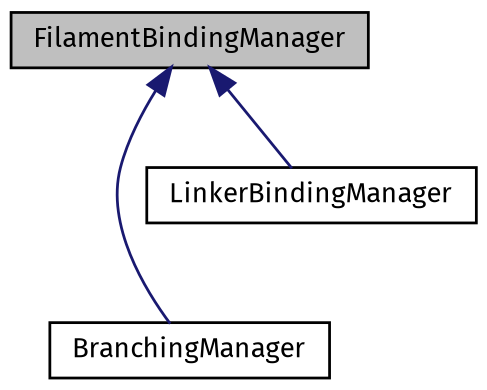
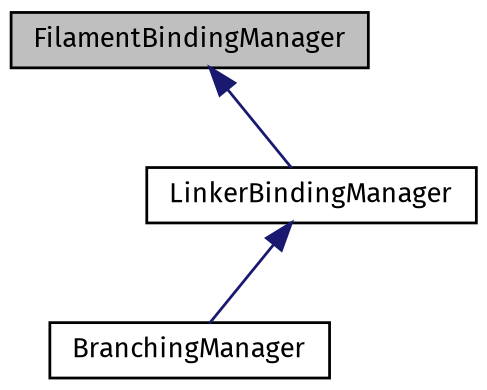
(118, 209) -> (241, 284)
